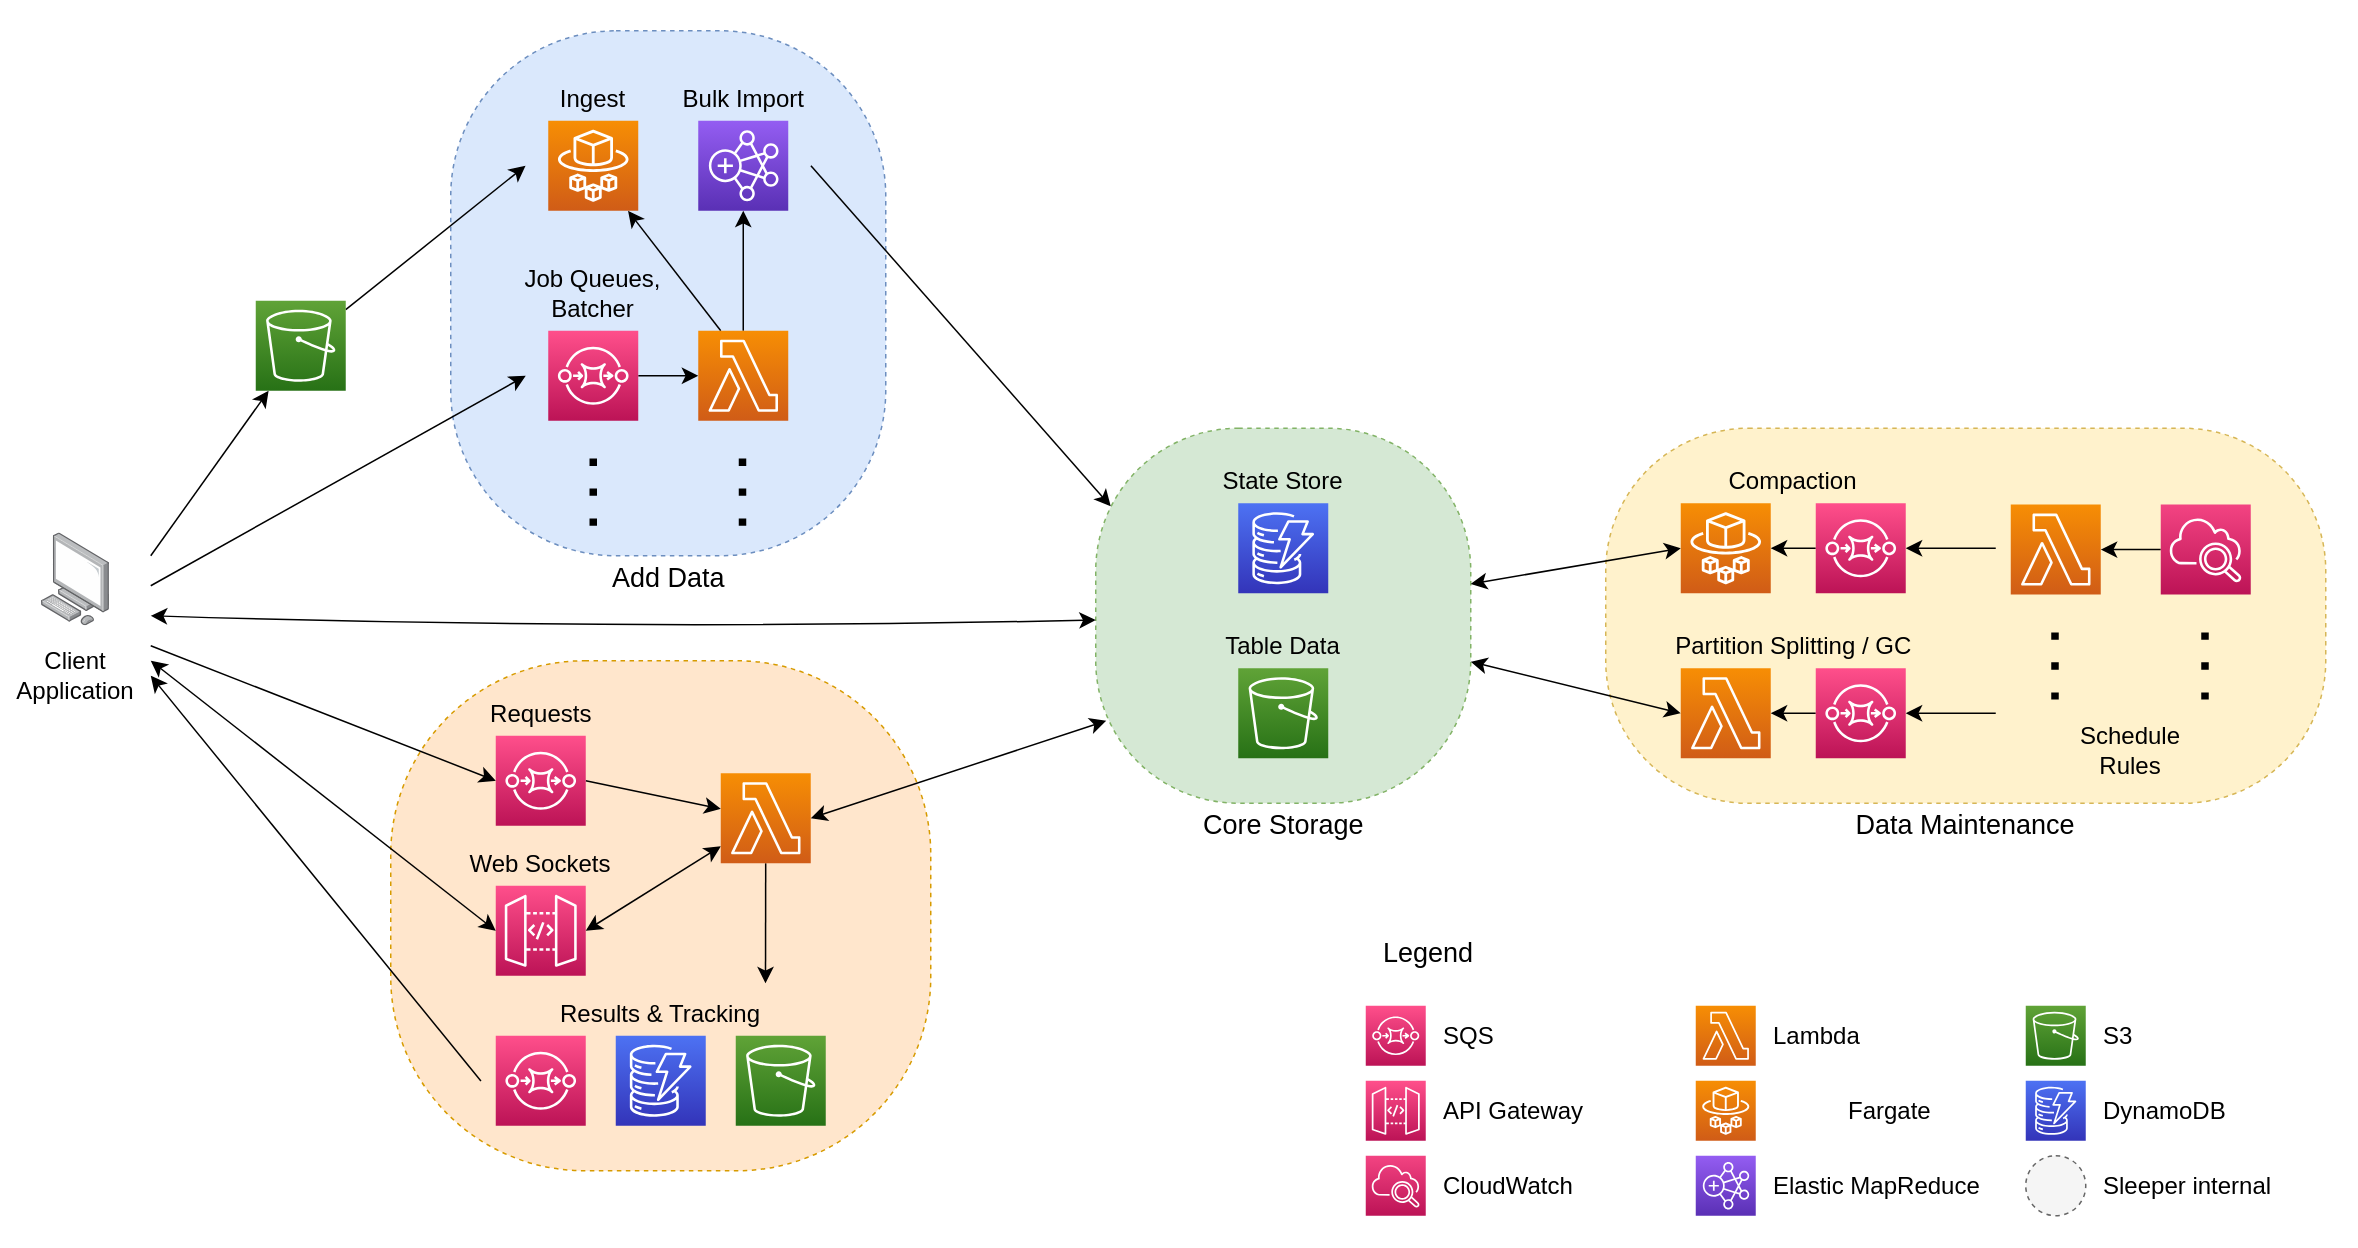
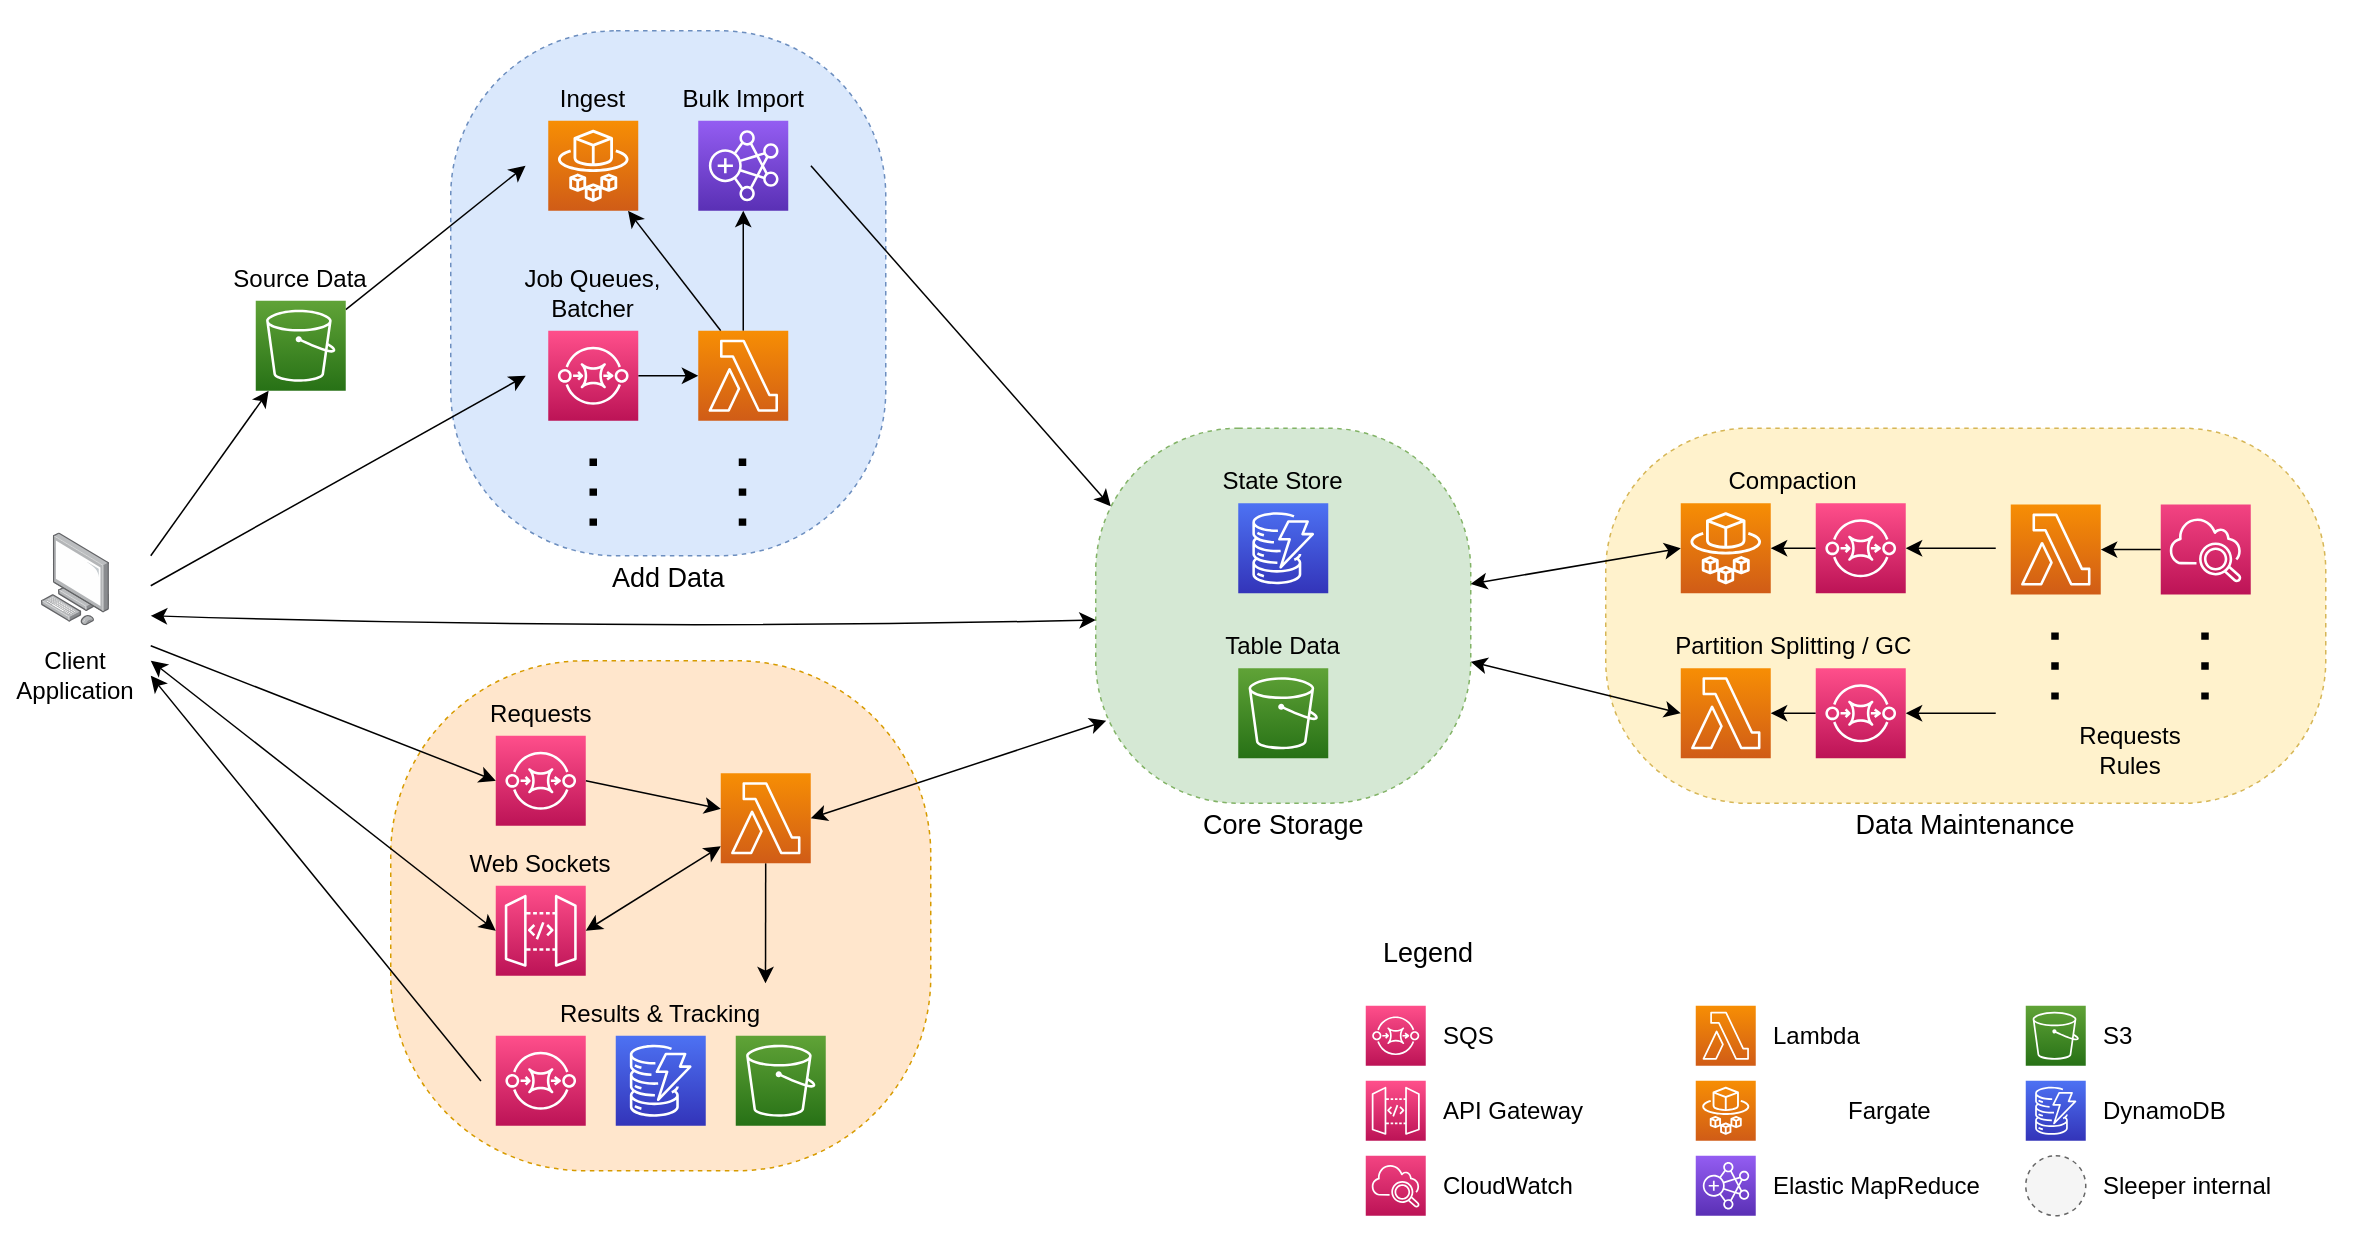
none -> (301, 278)
(2131, 751) -> (2131, 751)
